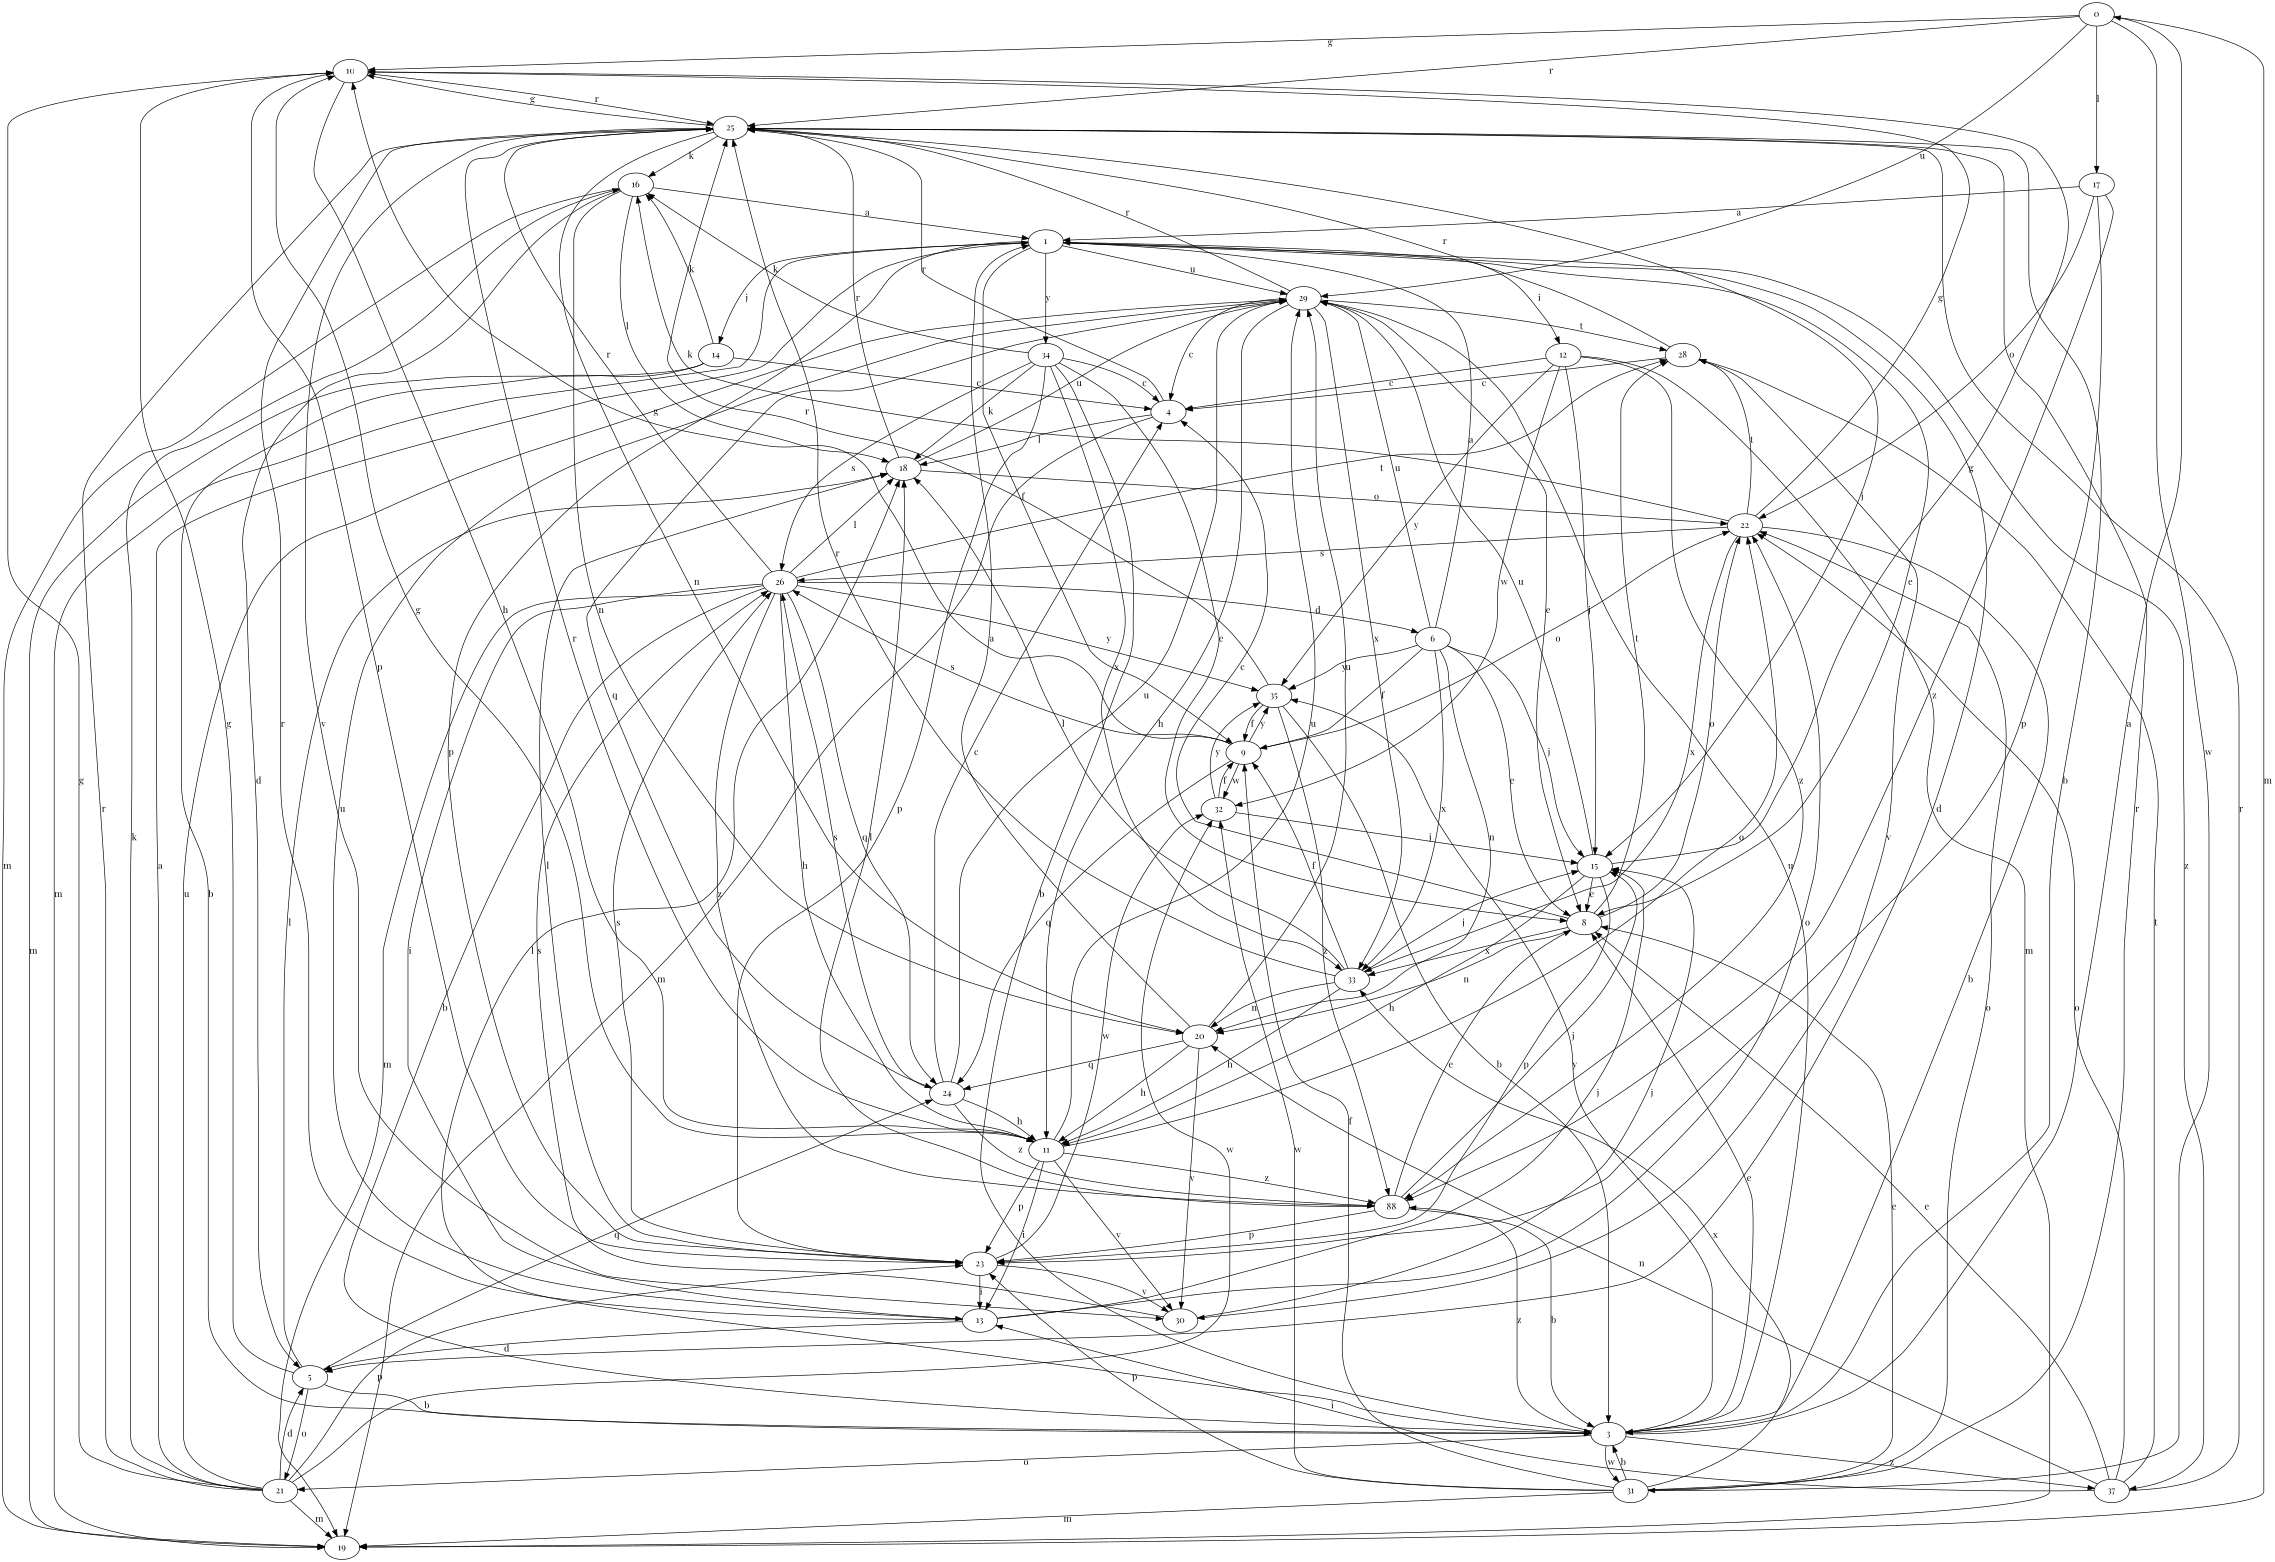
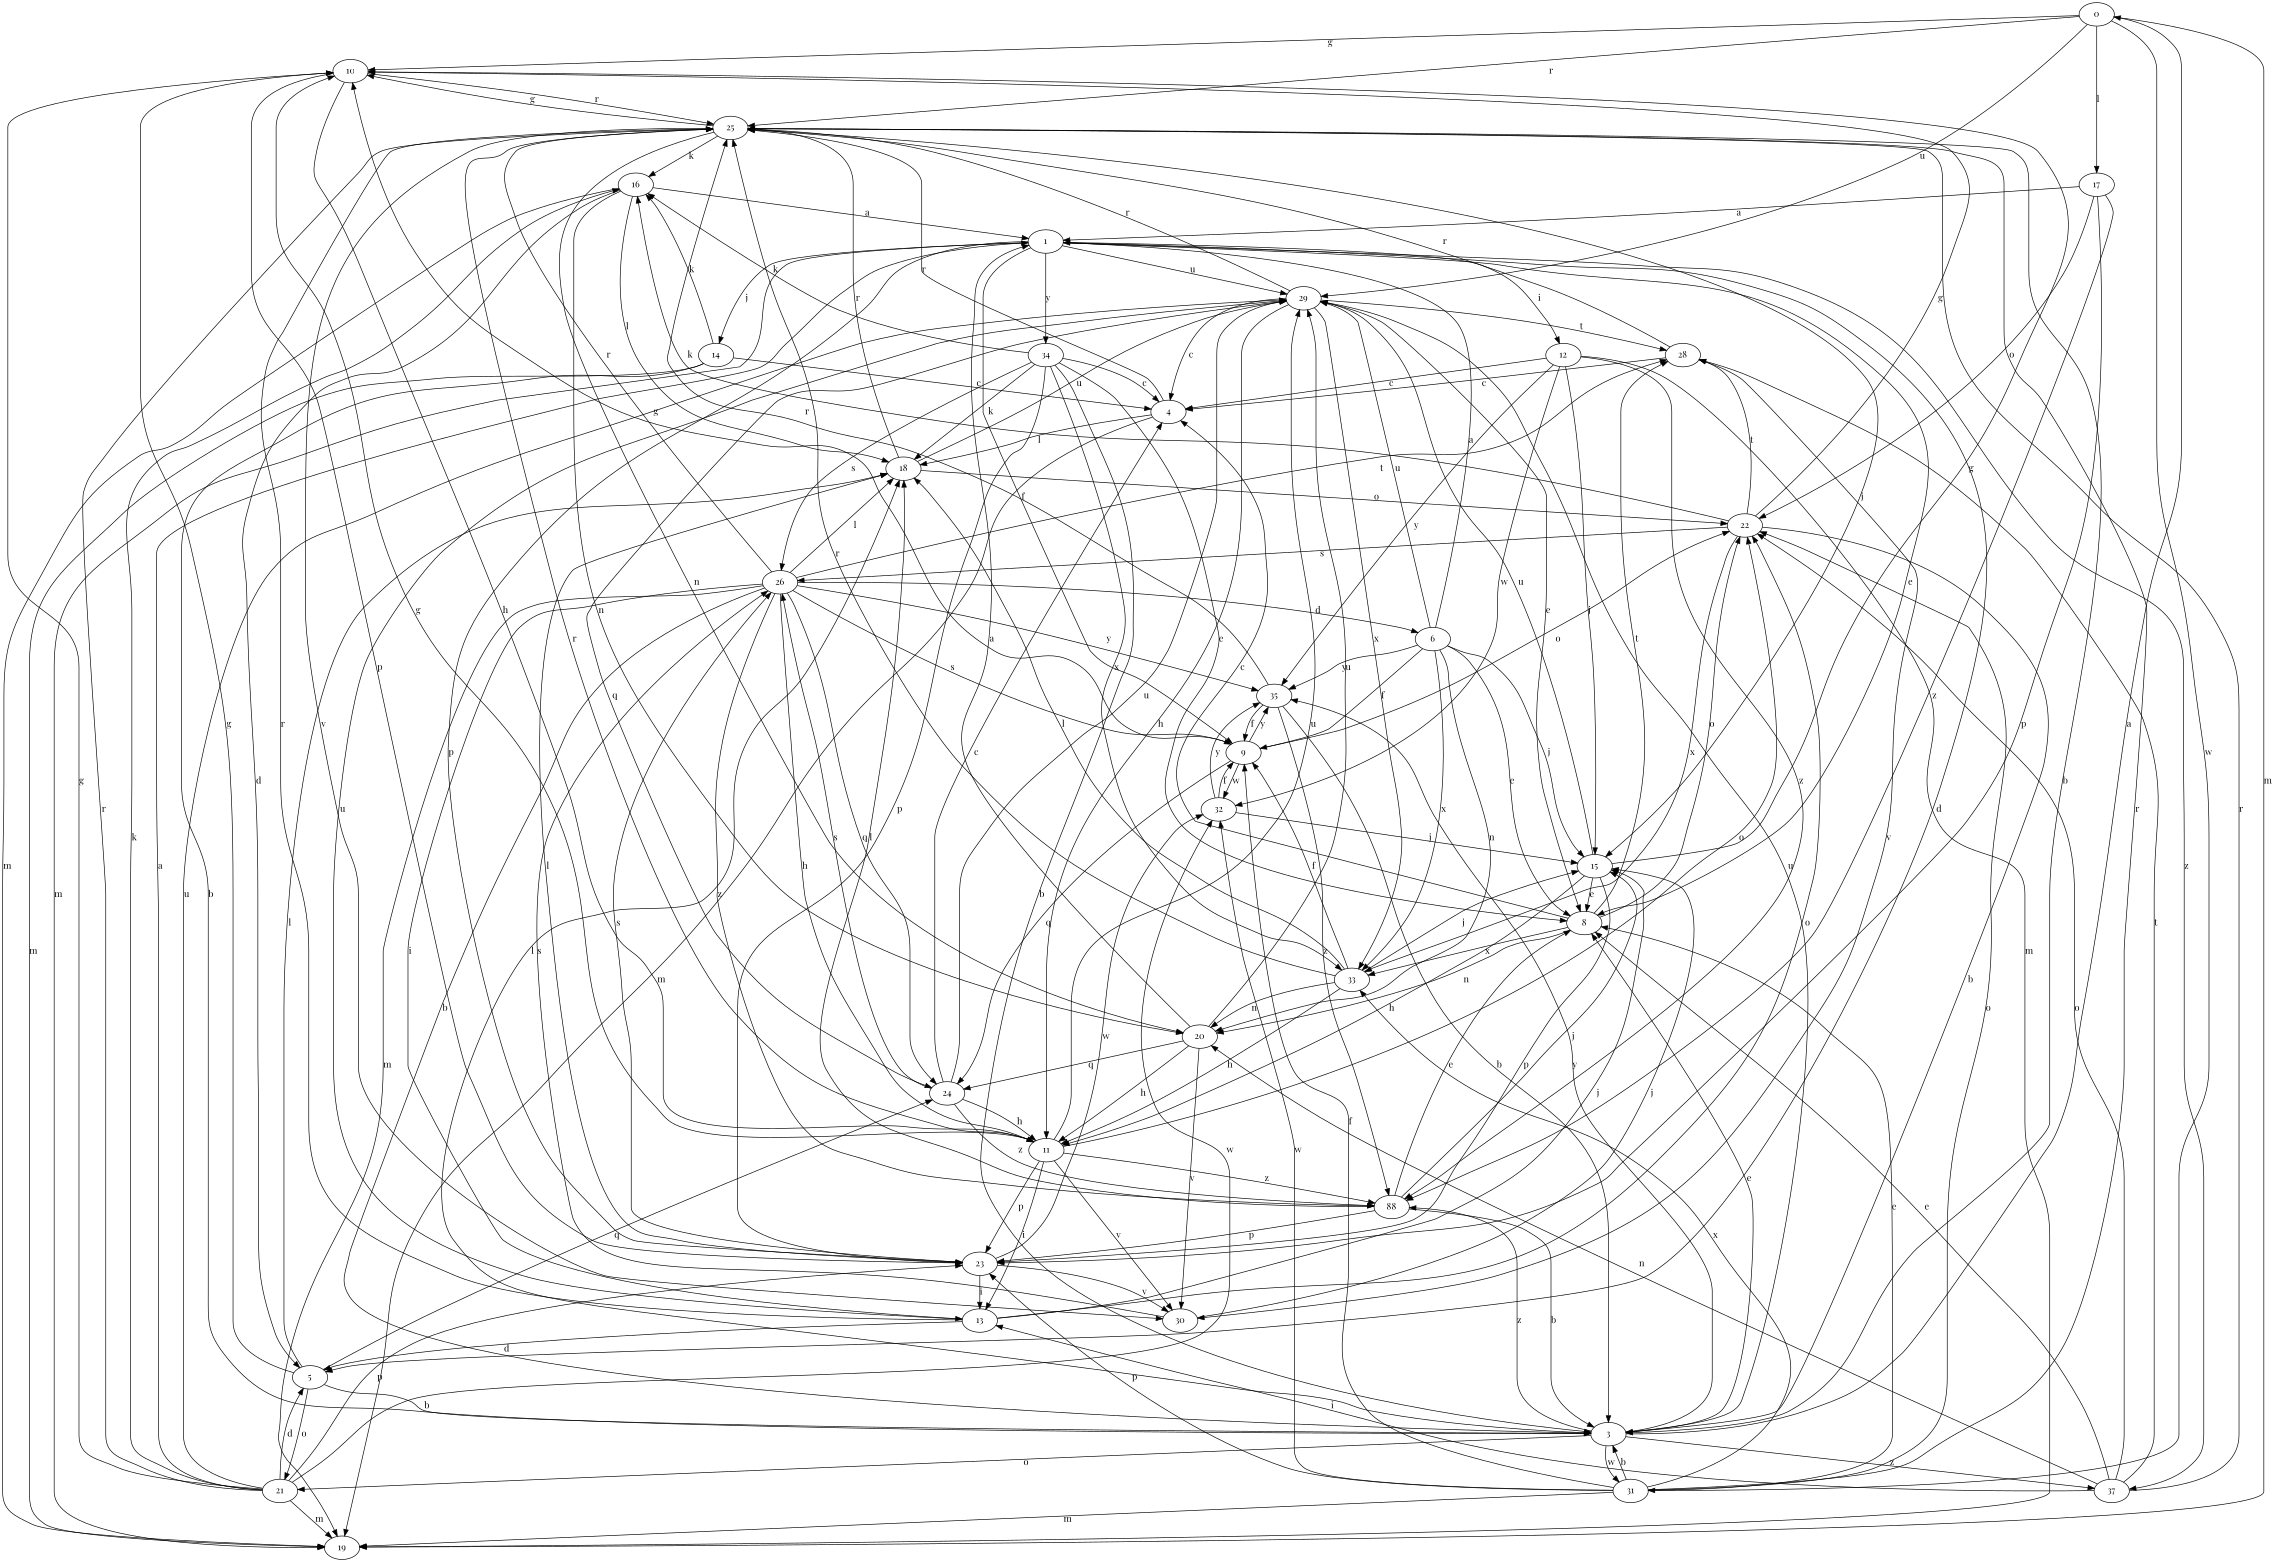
(1007, 696) -> (990, 689)
